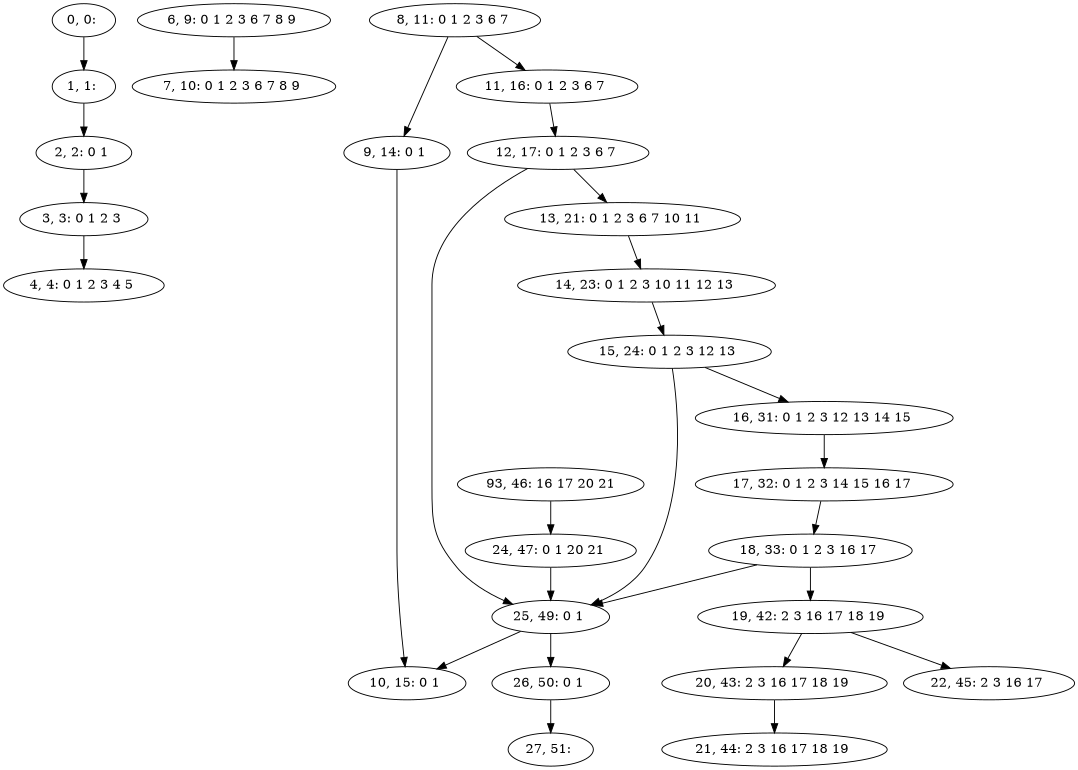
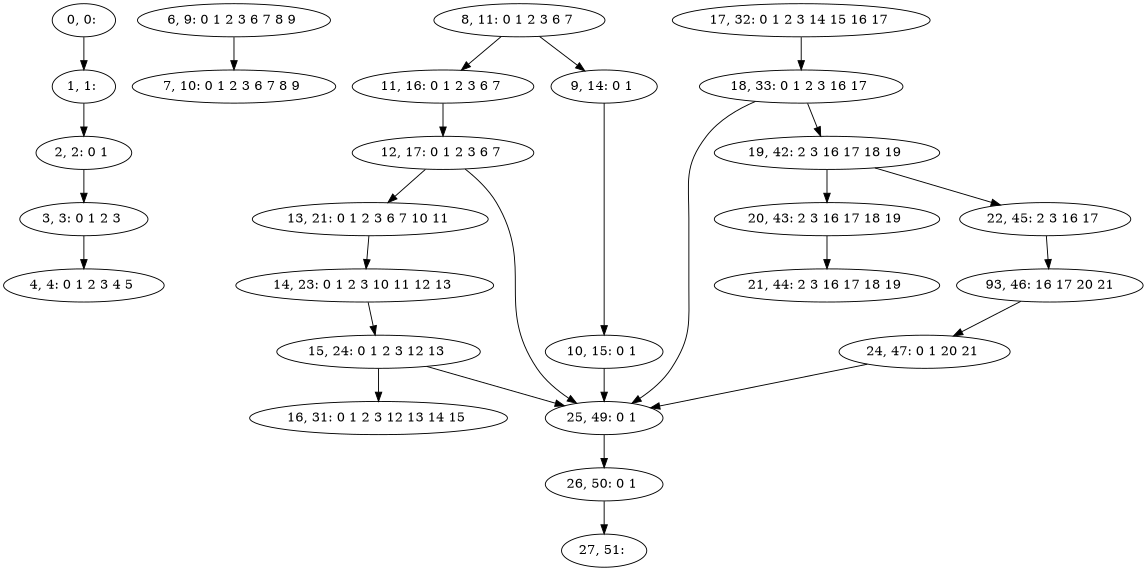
none -> (1047, 248)
(824, 447) -> none
(483, 648) -> (604, 380)
